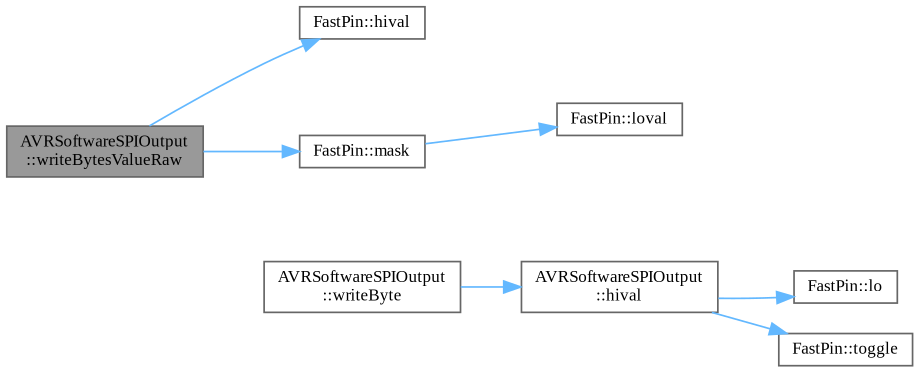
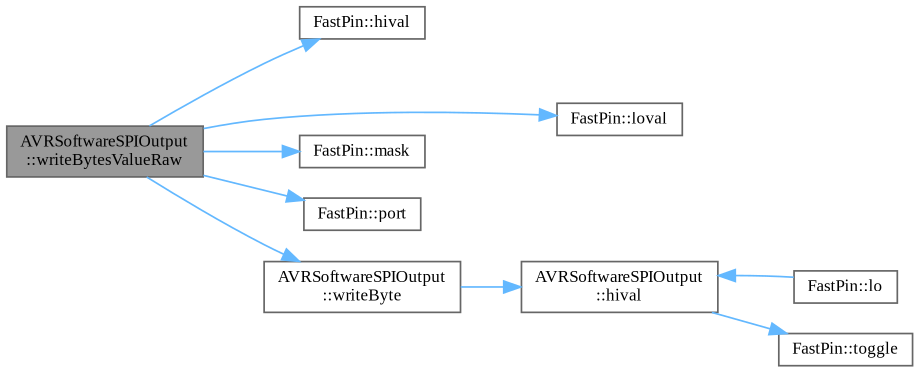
(483, 137) -> (371, 113)
none -> (362, 214)
none -> (214, 217)
(748, 298) -> (765, 276)
